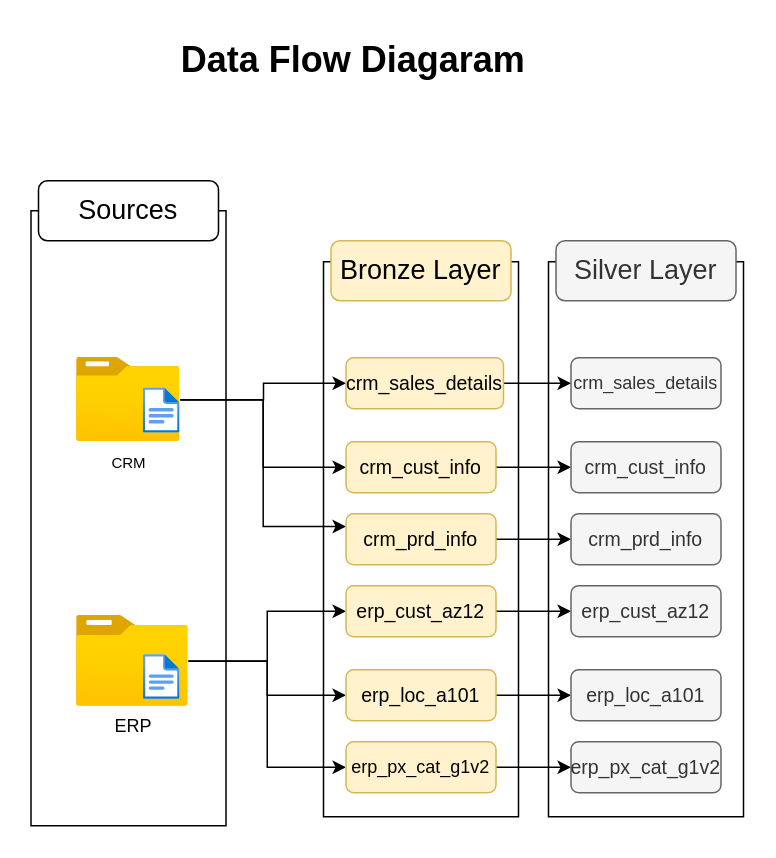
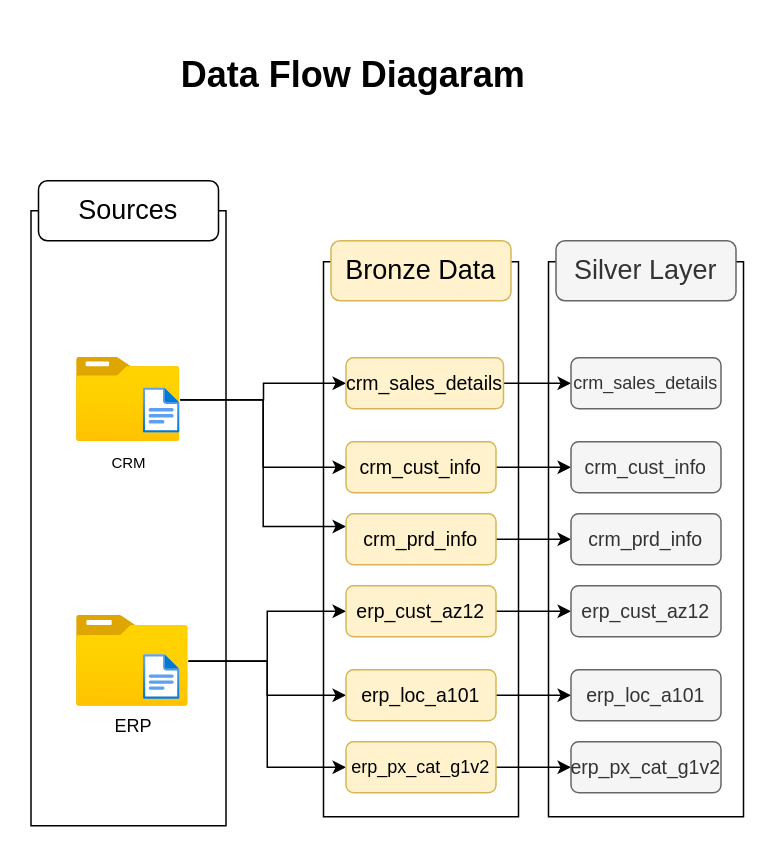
(353, 61) -> (353, 76)
(421, 271) -> (421, 271)
